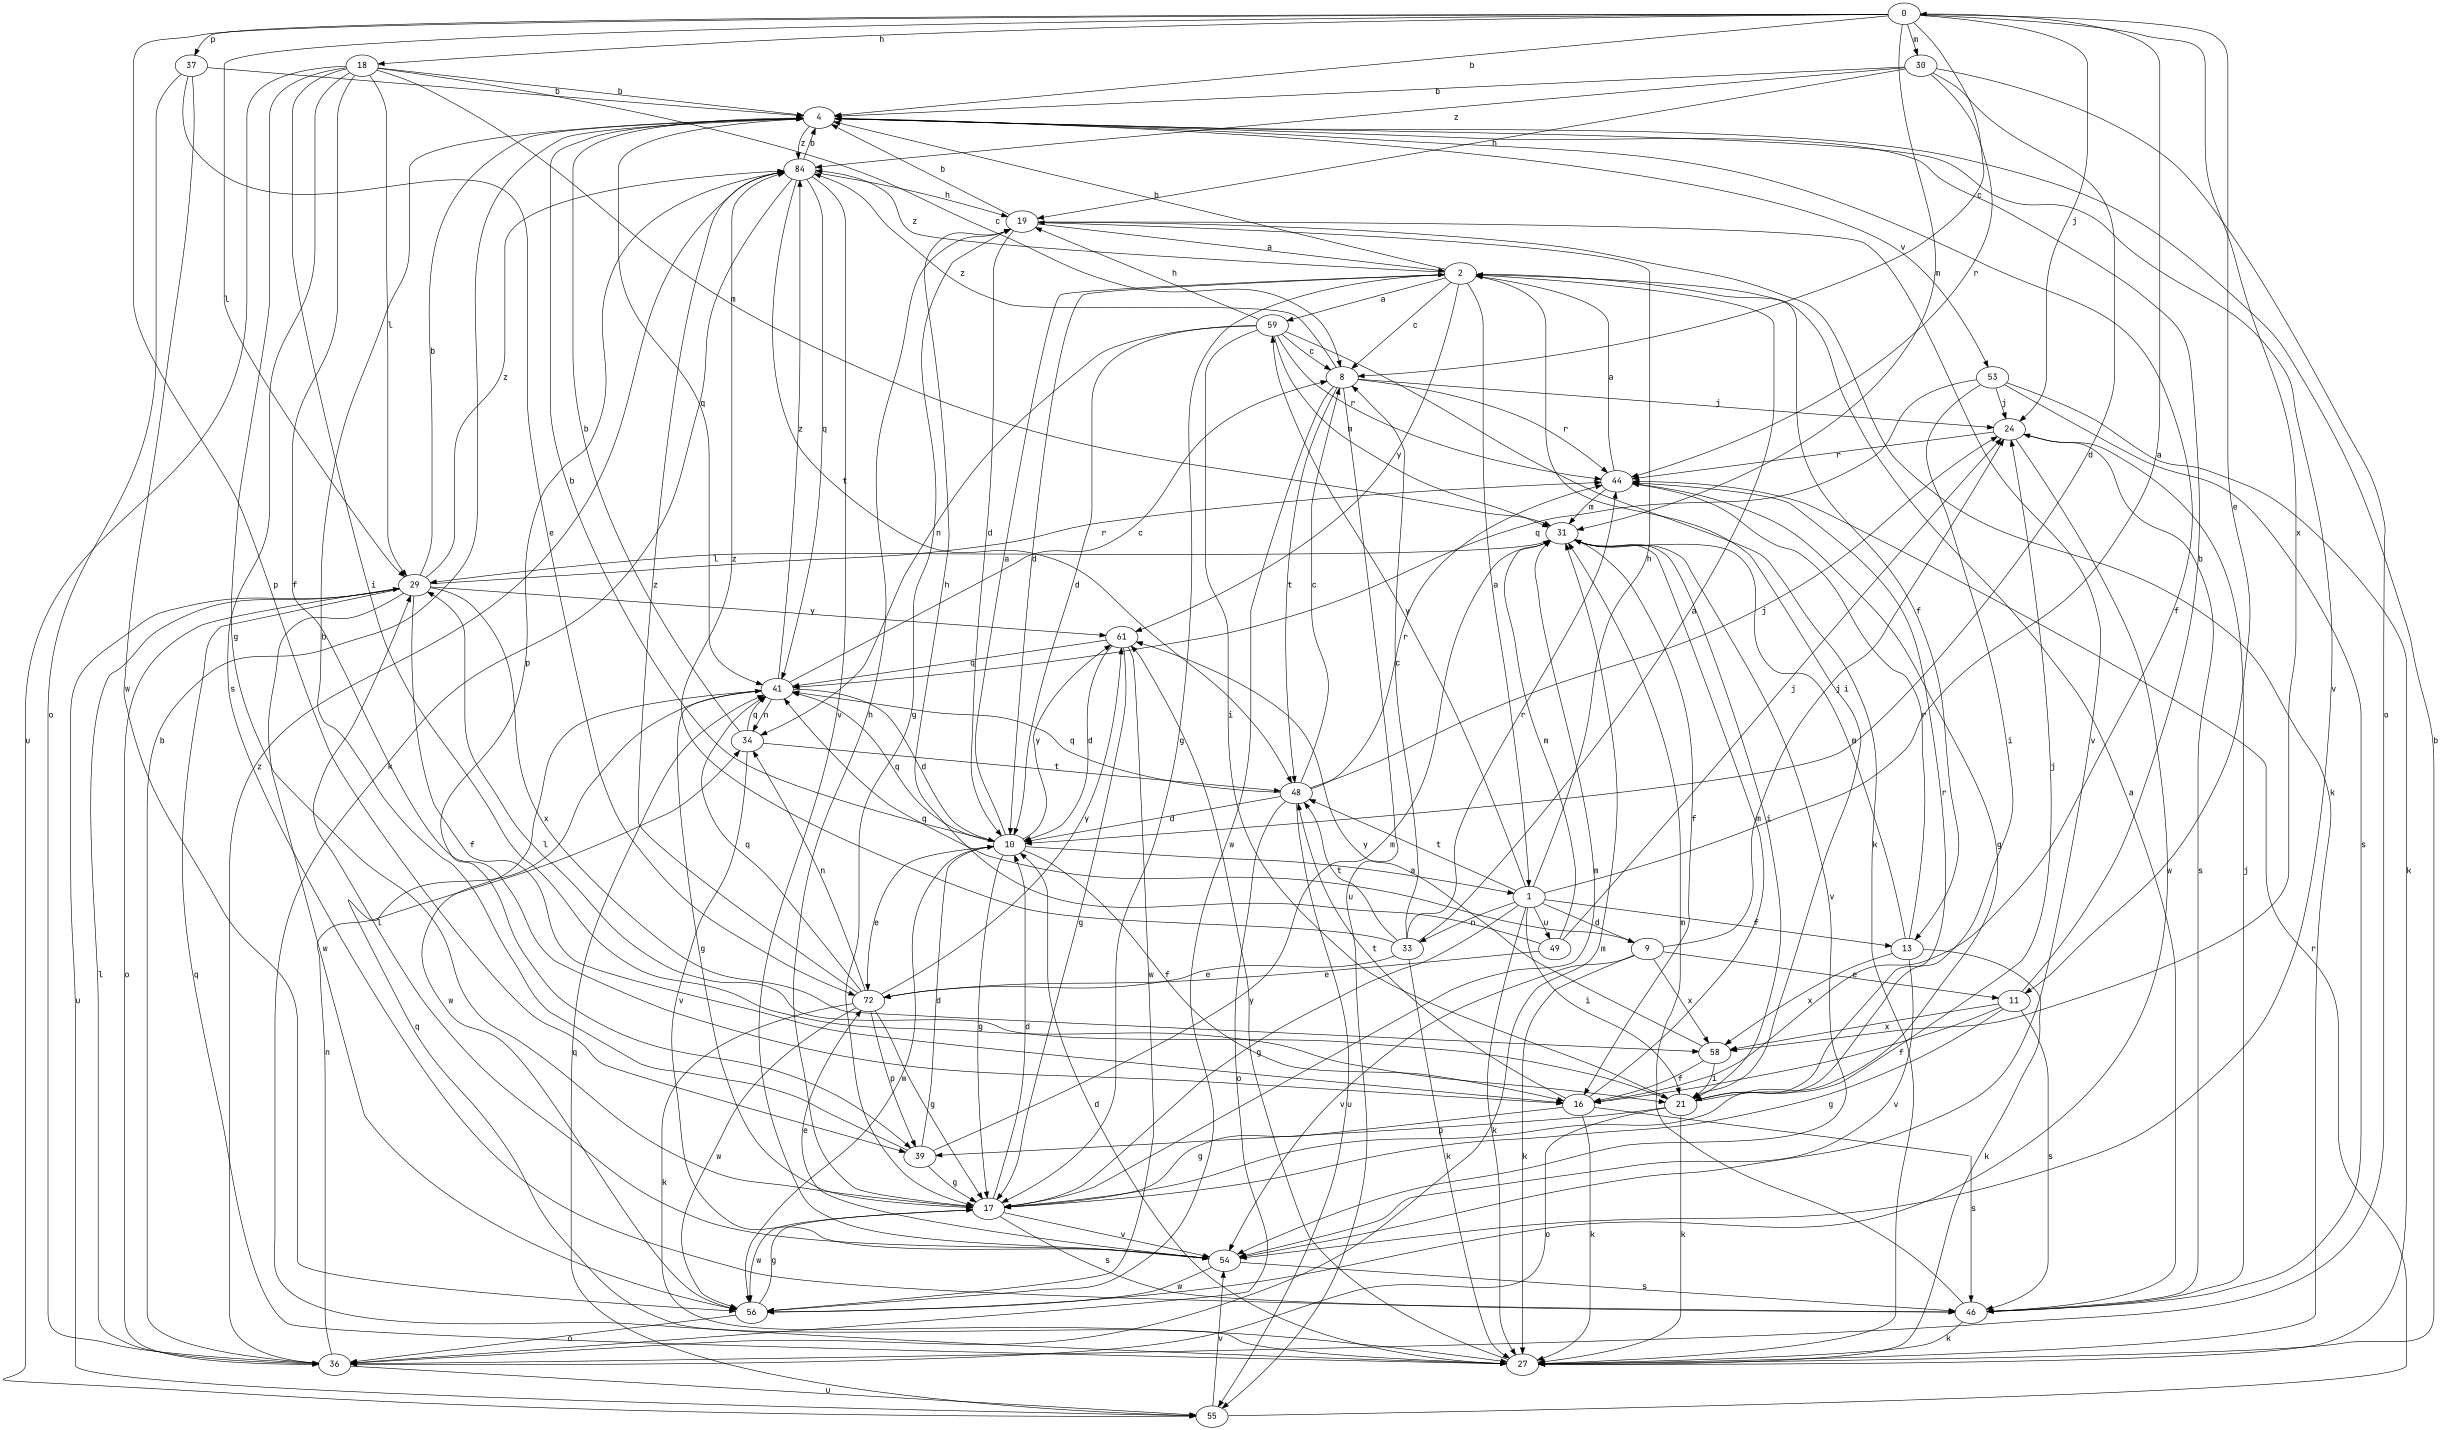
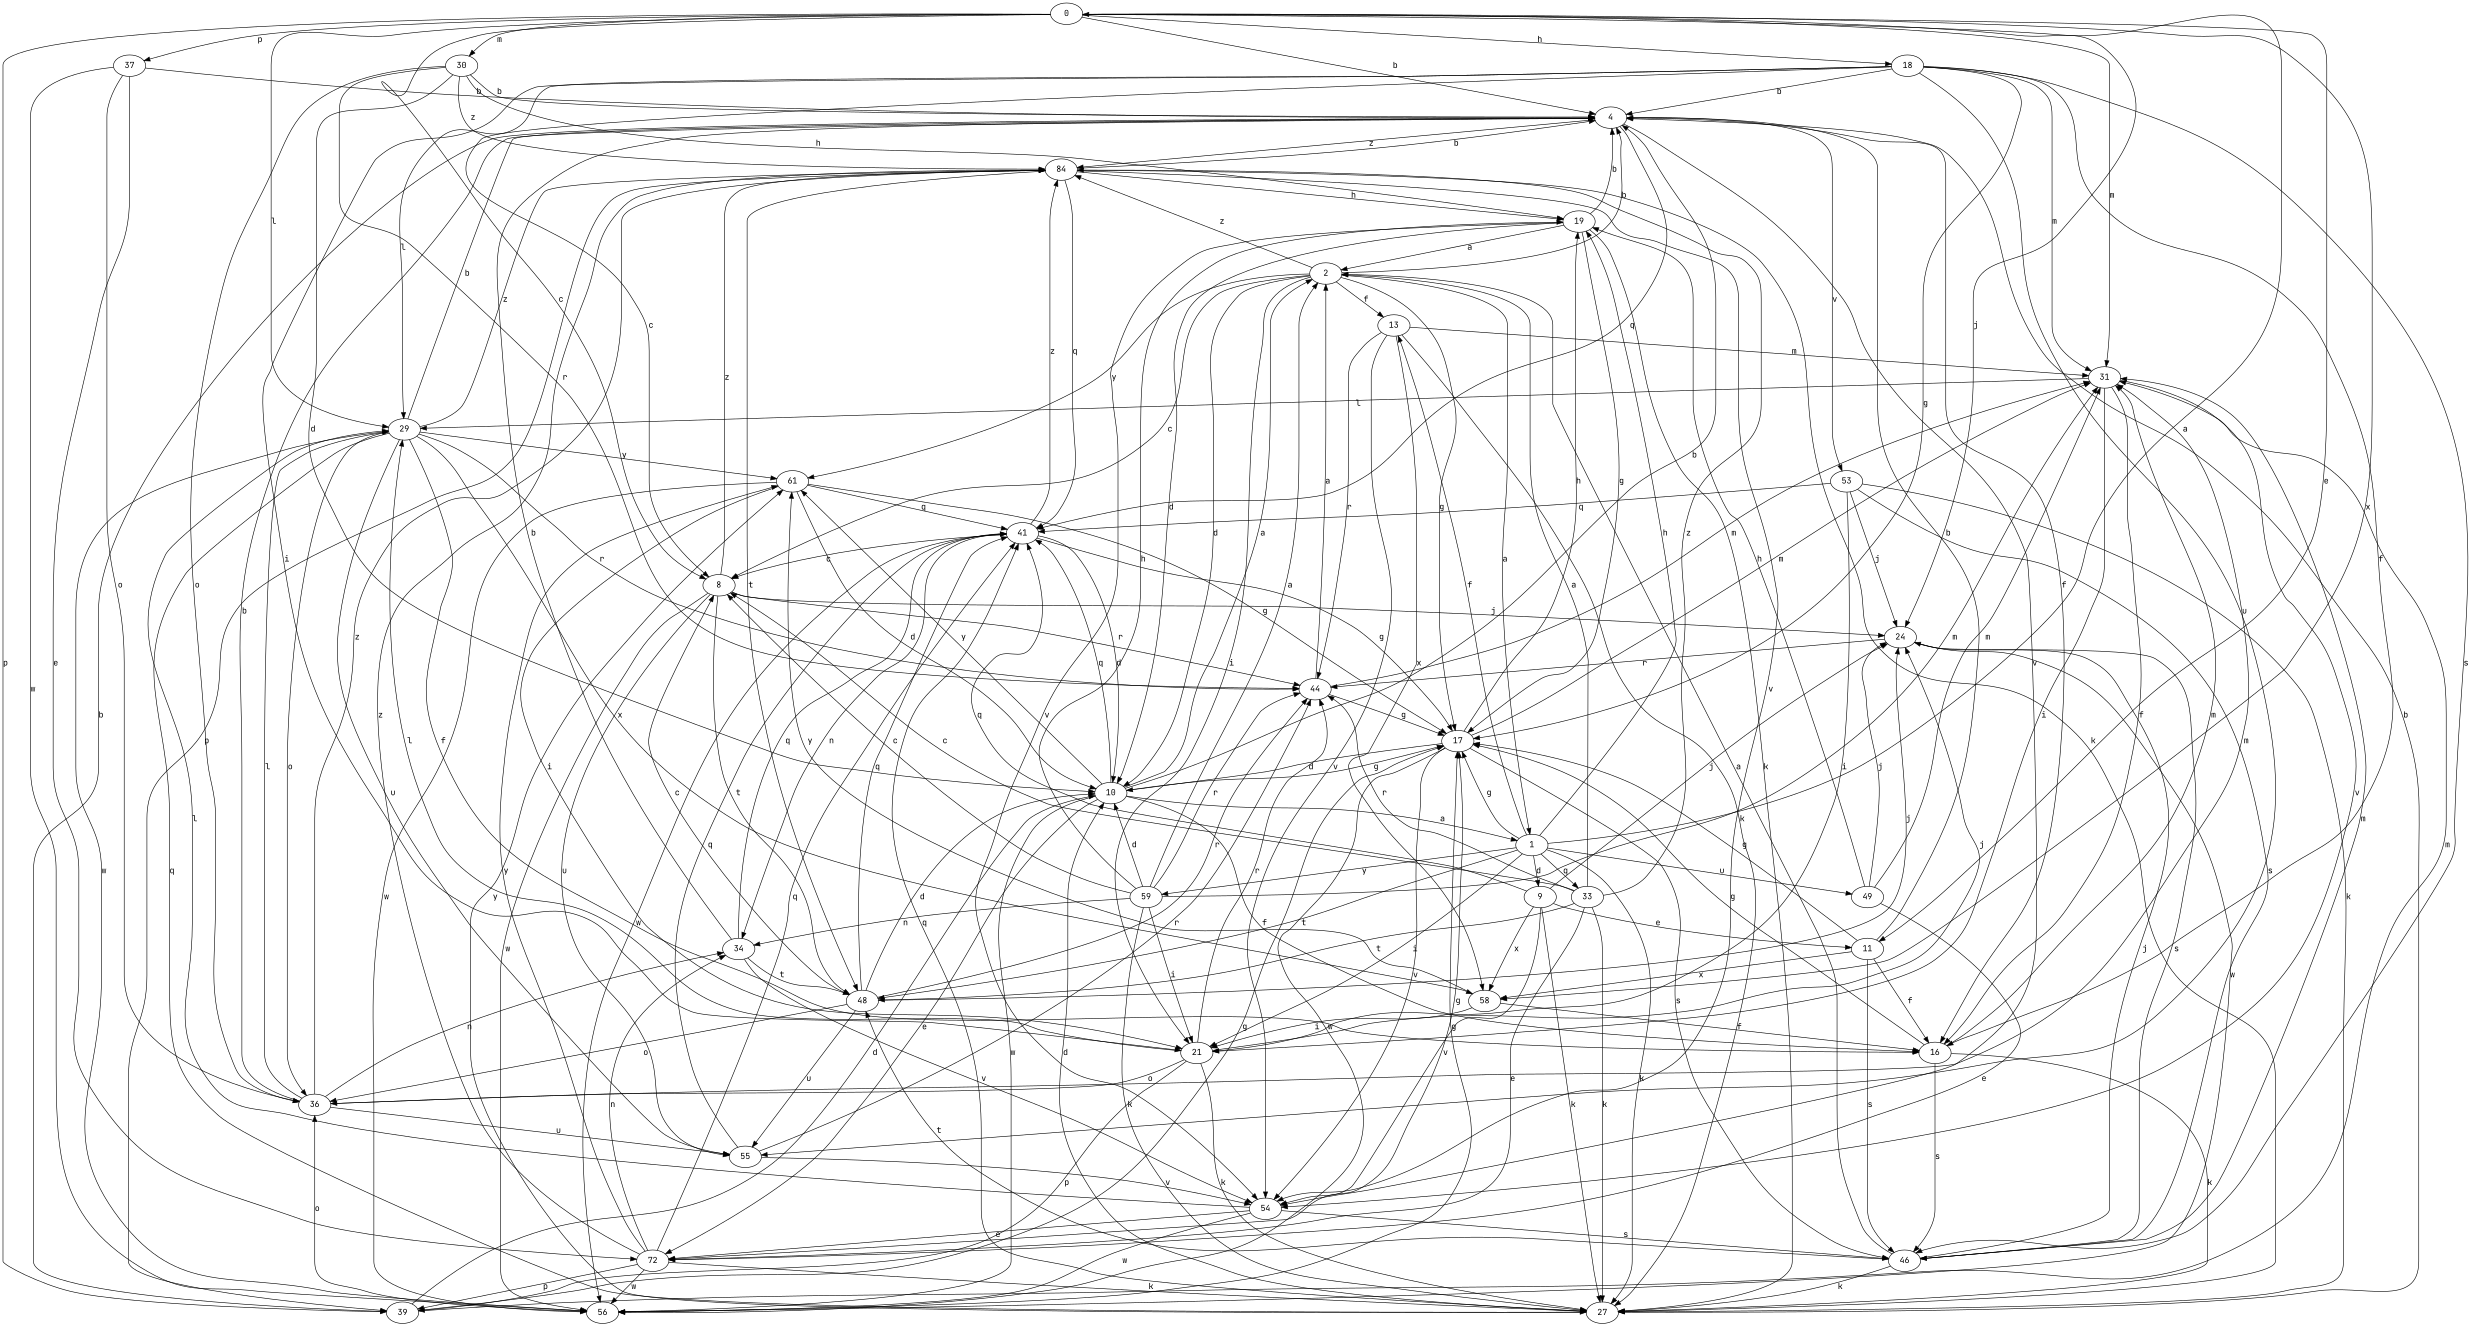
(1369, 298) -> (1281, 599)
none -> (630, 904)
(1473, 923) -> (1566, 871)
(1390, 978) -> (1329, 1245)
